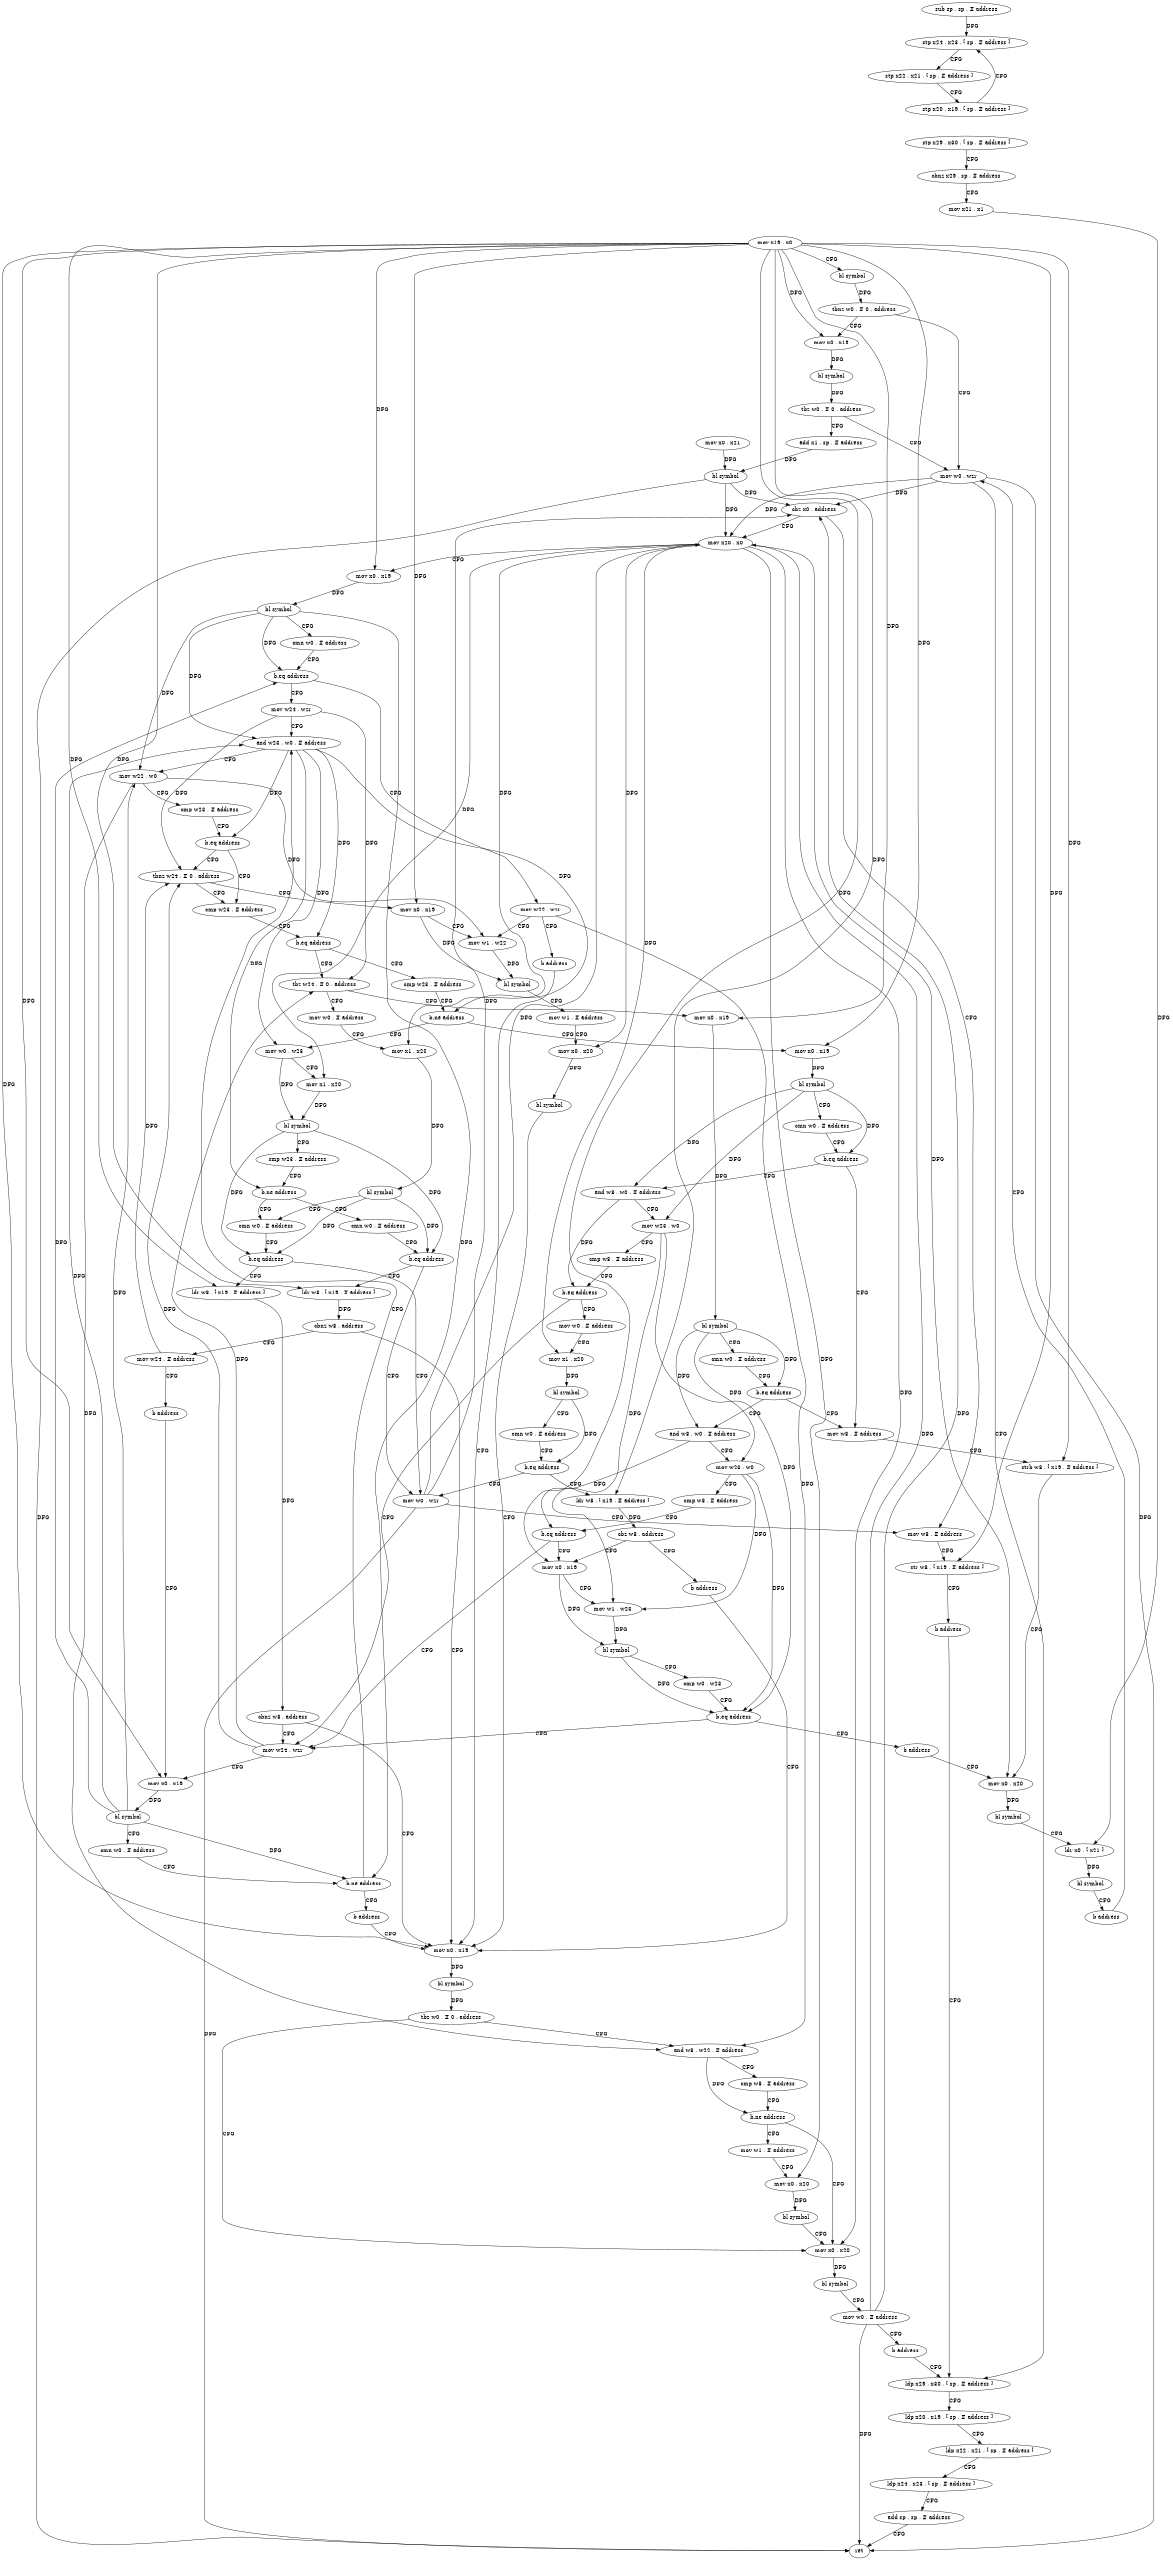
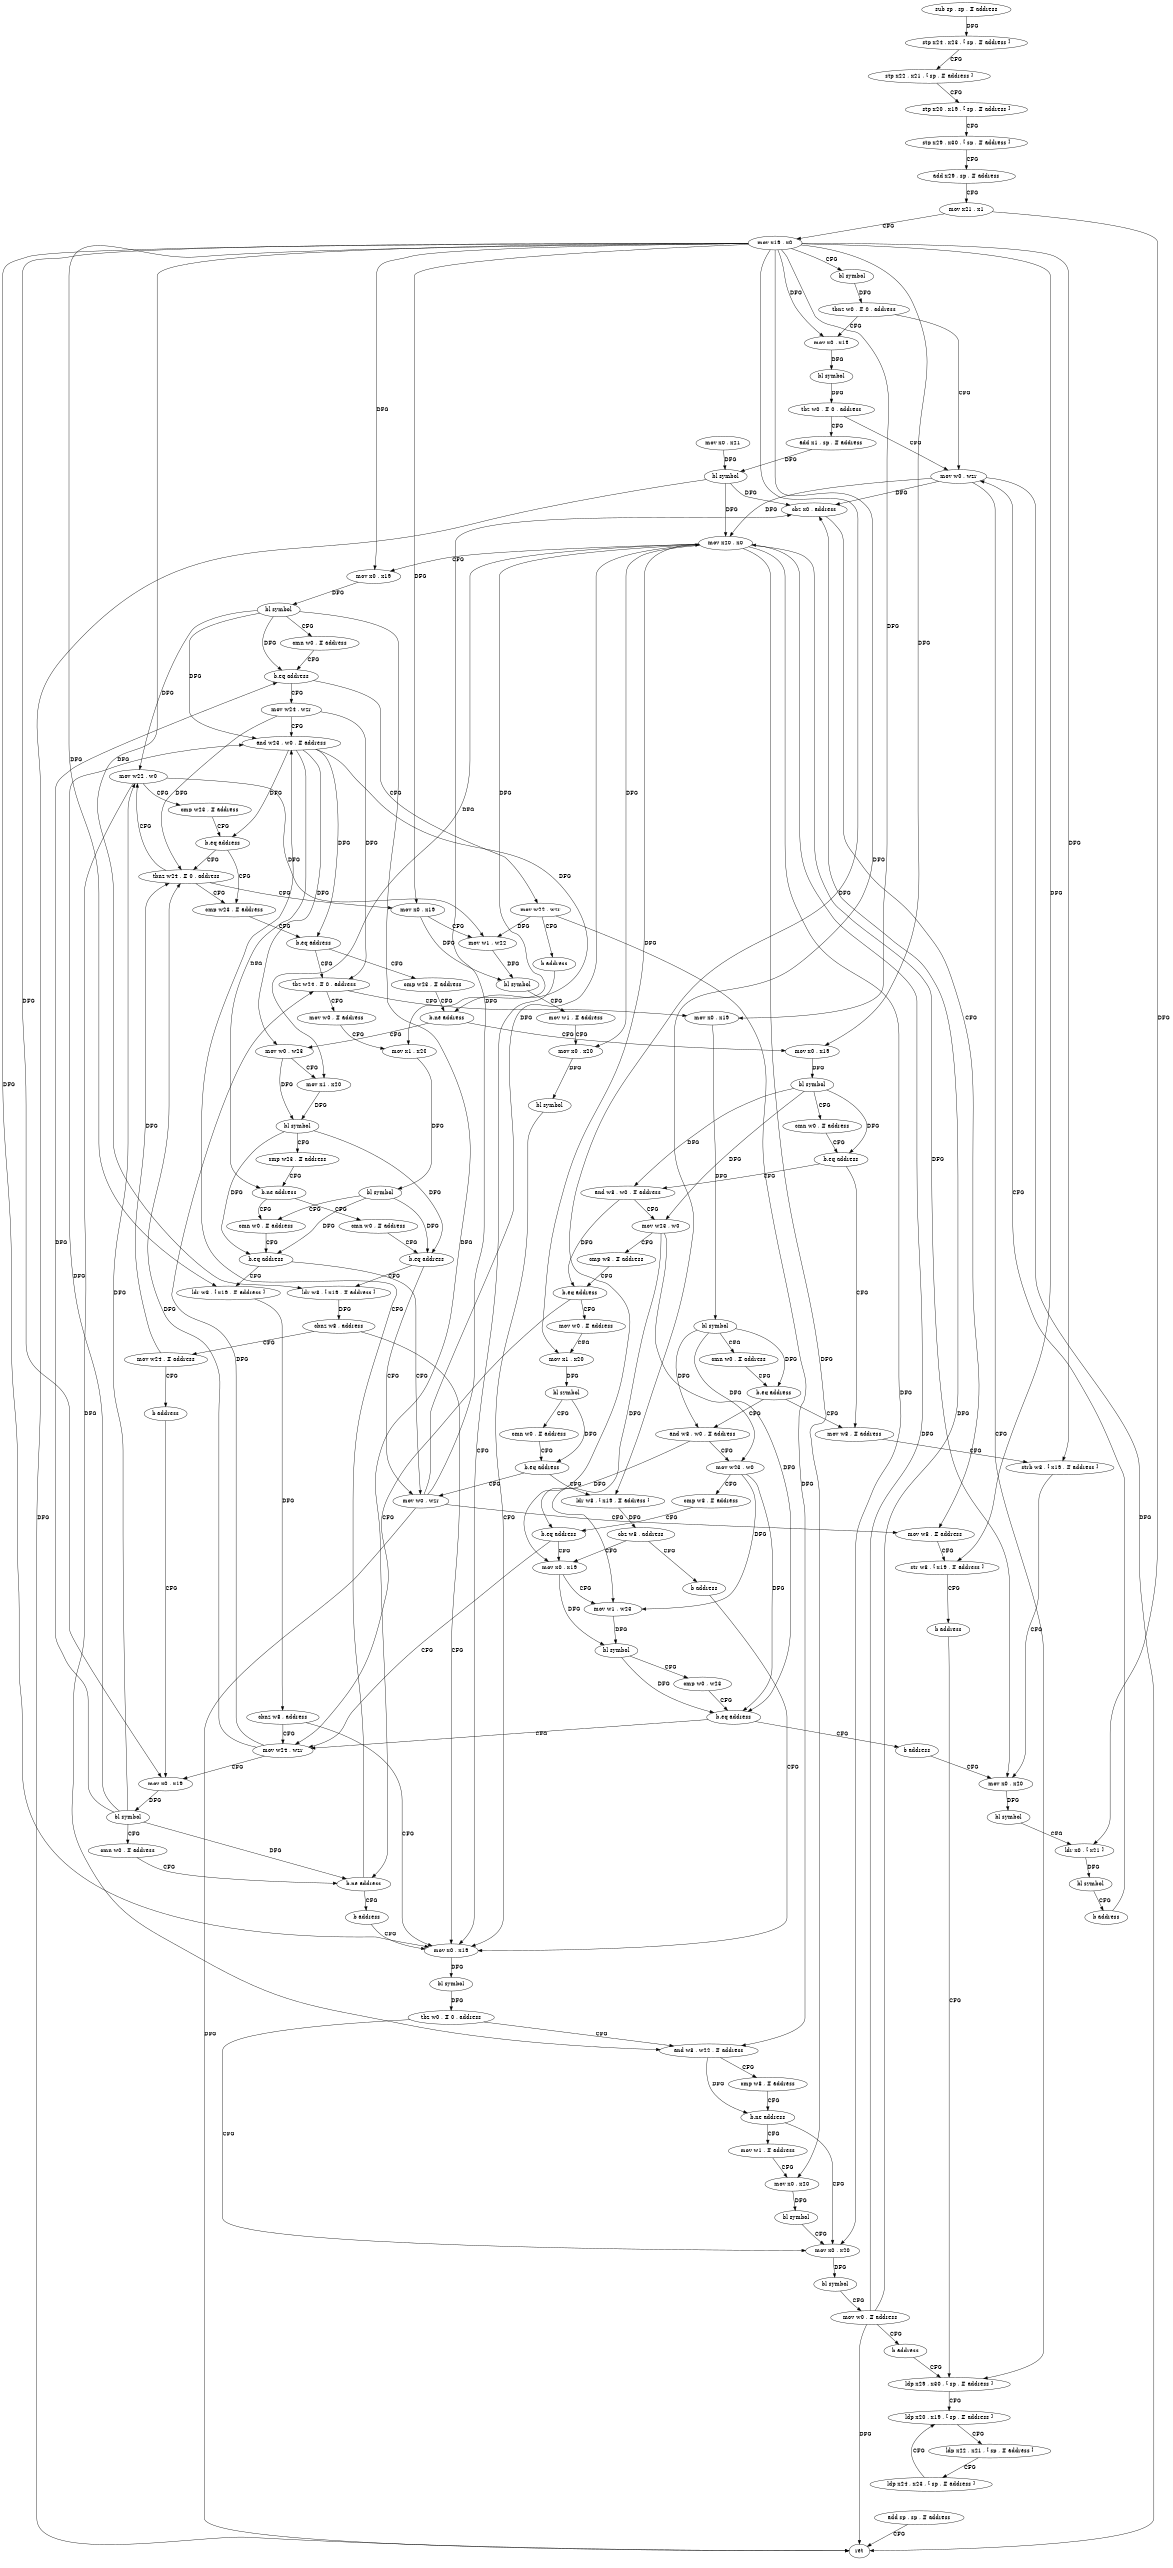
(995, 78) -> (966, 124)
(966, 176) -> (966, 176)
none -> (873, 226)
(773, 527) -> none
(214, 760) -> (140, 834)
(524, 927) -> (524, 927)
(926, 2499) -> (912, 2450)
